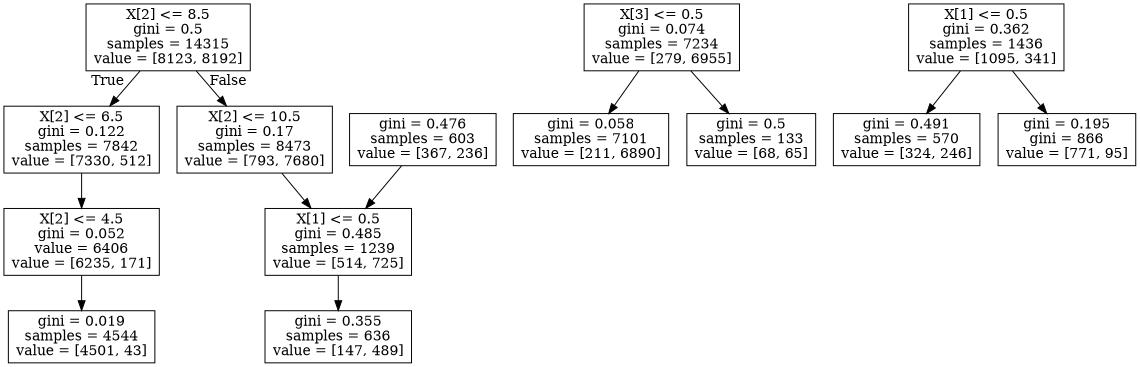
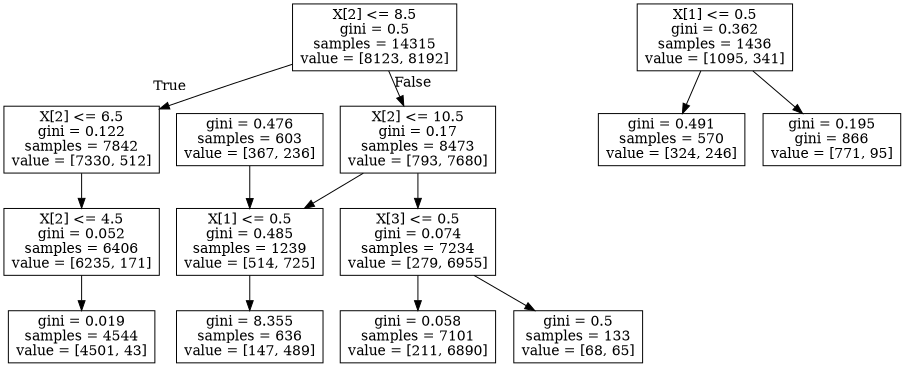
none -> (418, 186)
(82, 242) -> (82, 242)
(338, 337) -> (250, 337)
